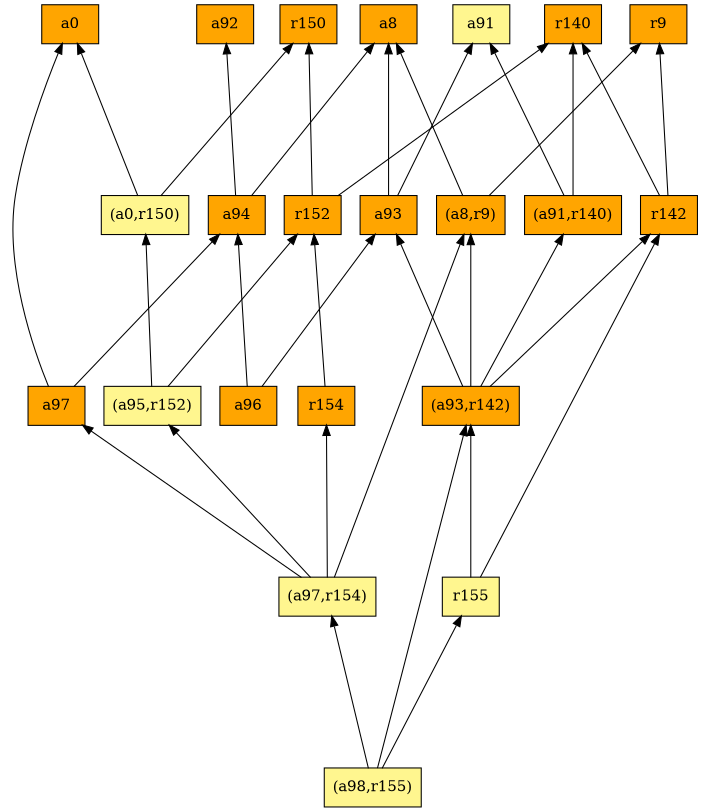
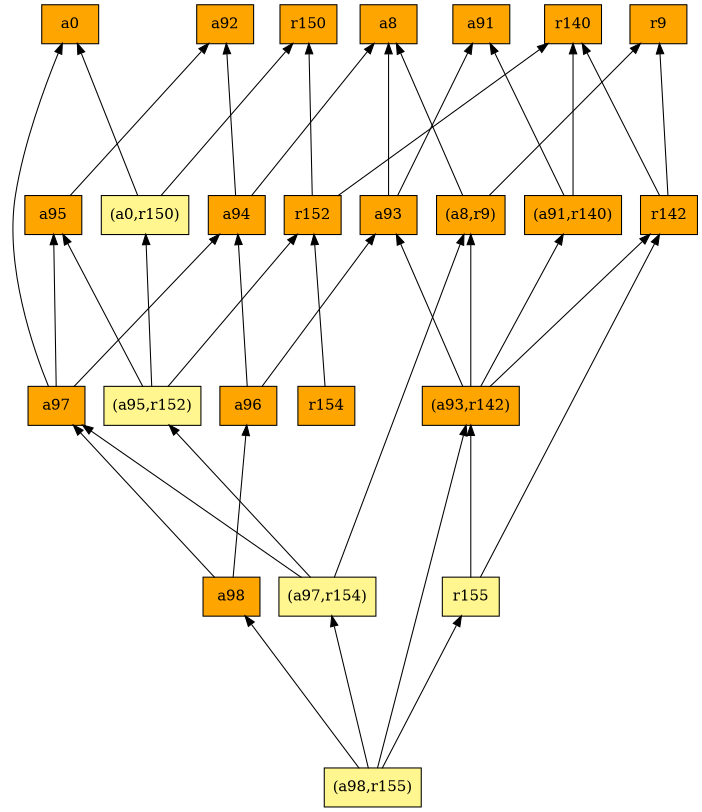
(481, 24) -> (481, 24)
none -> (53, 215)
(327, 507) -> none
none -> (231, 597)
